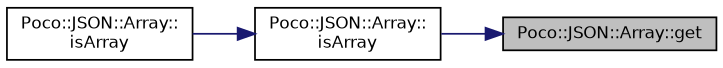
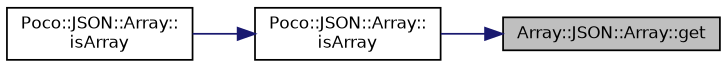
(610, 34) -> (611, 34)
